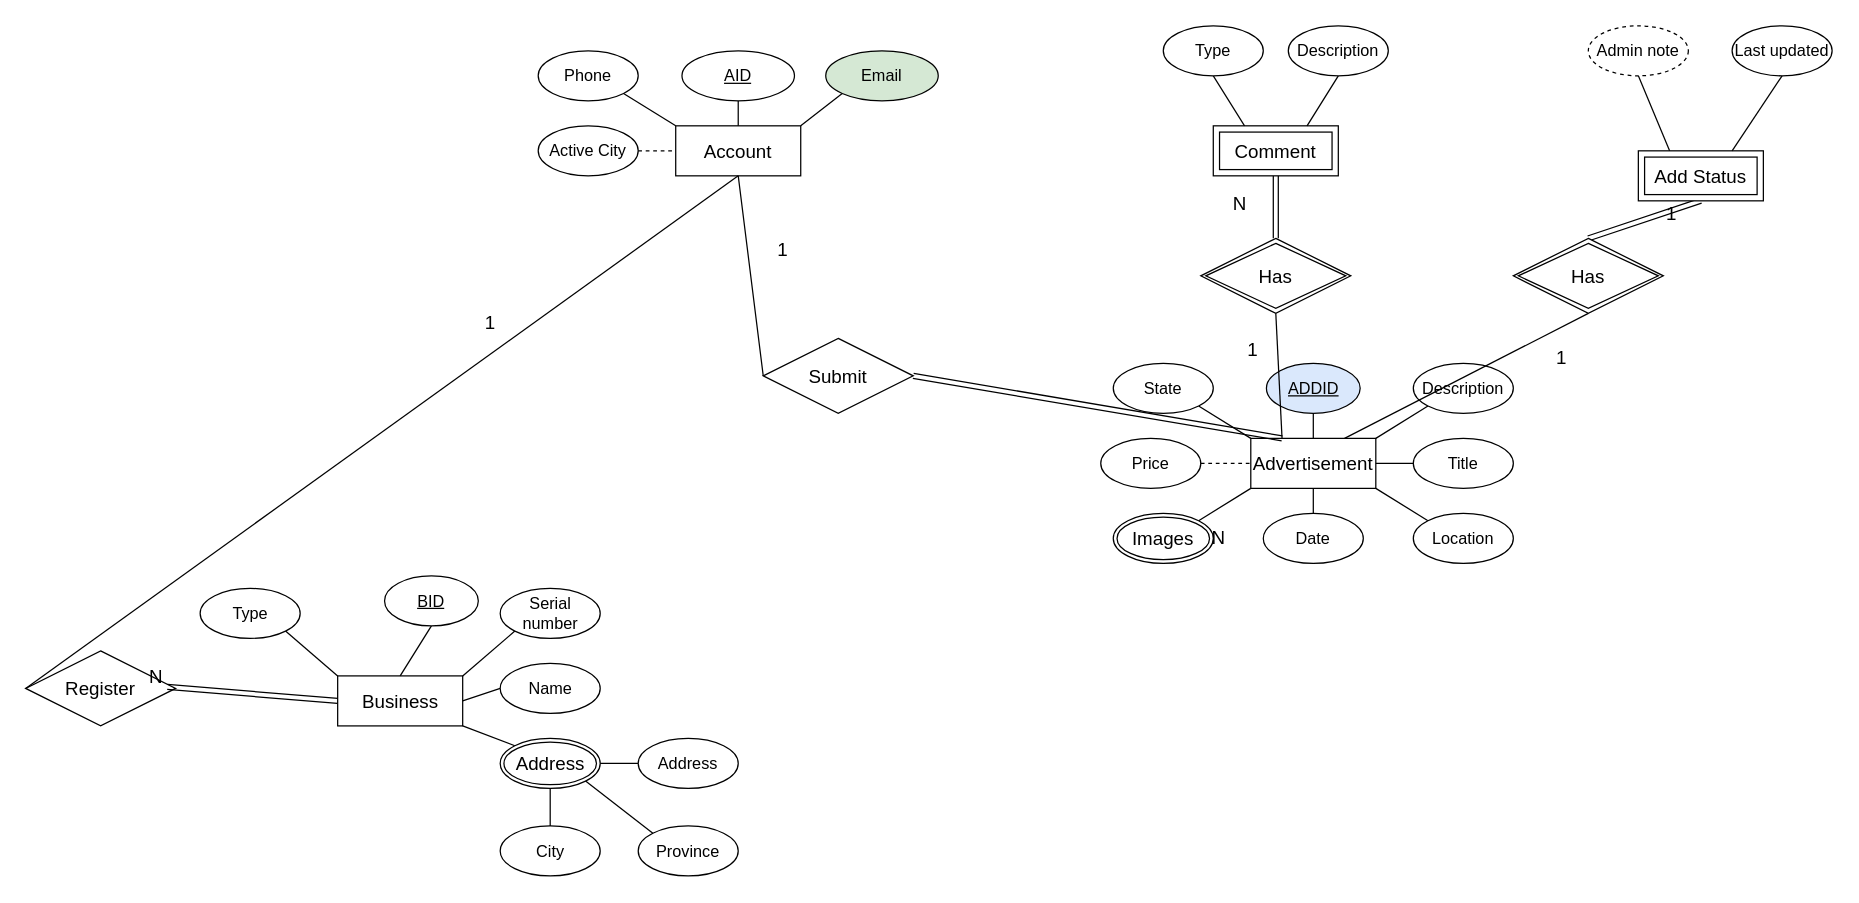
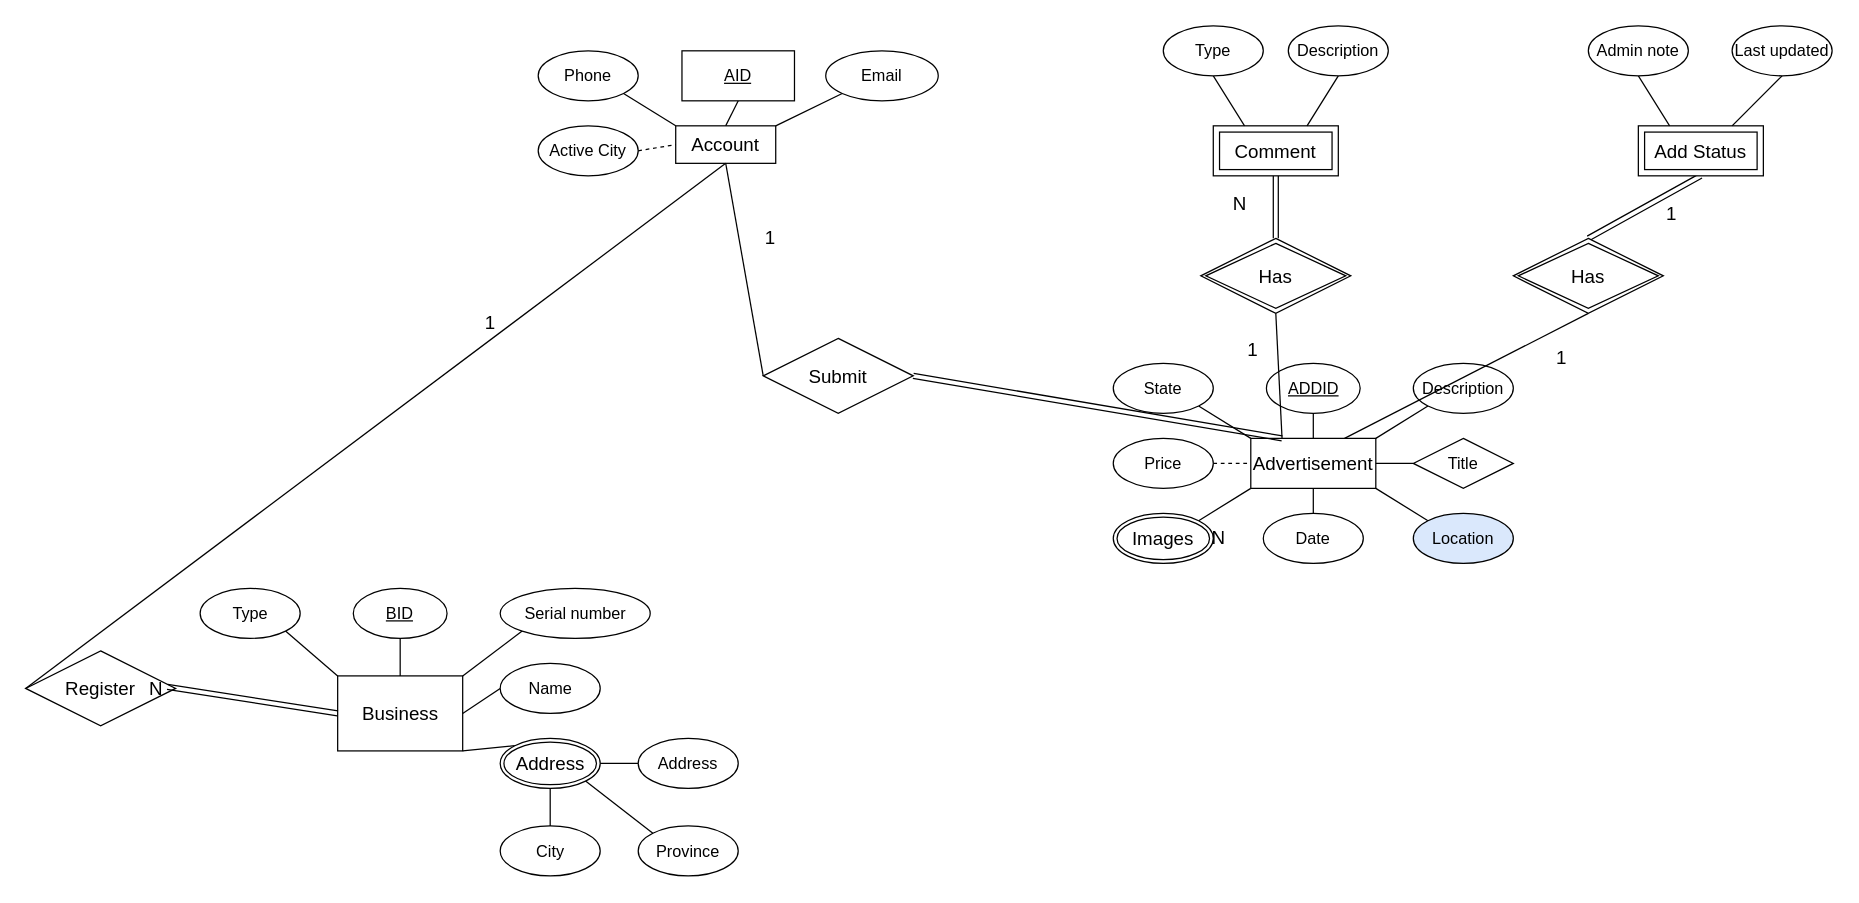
(1638, 51) -> (1638, 51)
(738, 76) -> (738, 76)
(882, 76) -> (882, 76)
(738, 151) -> (726, 144)
(1701, 176) -> (1701, 151)
(1313, 388) -> (1313, 388)
(1151, 463) -> (1163, 463)
(1463, 463) -> (1463, 463)
(1463, 538) -> (1463, 538)
(431, 601) -> (400, 613)
(550, 613) -> (575, 613)
(400, 701) -> (400, 713)
